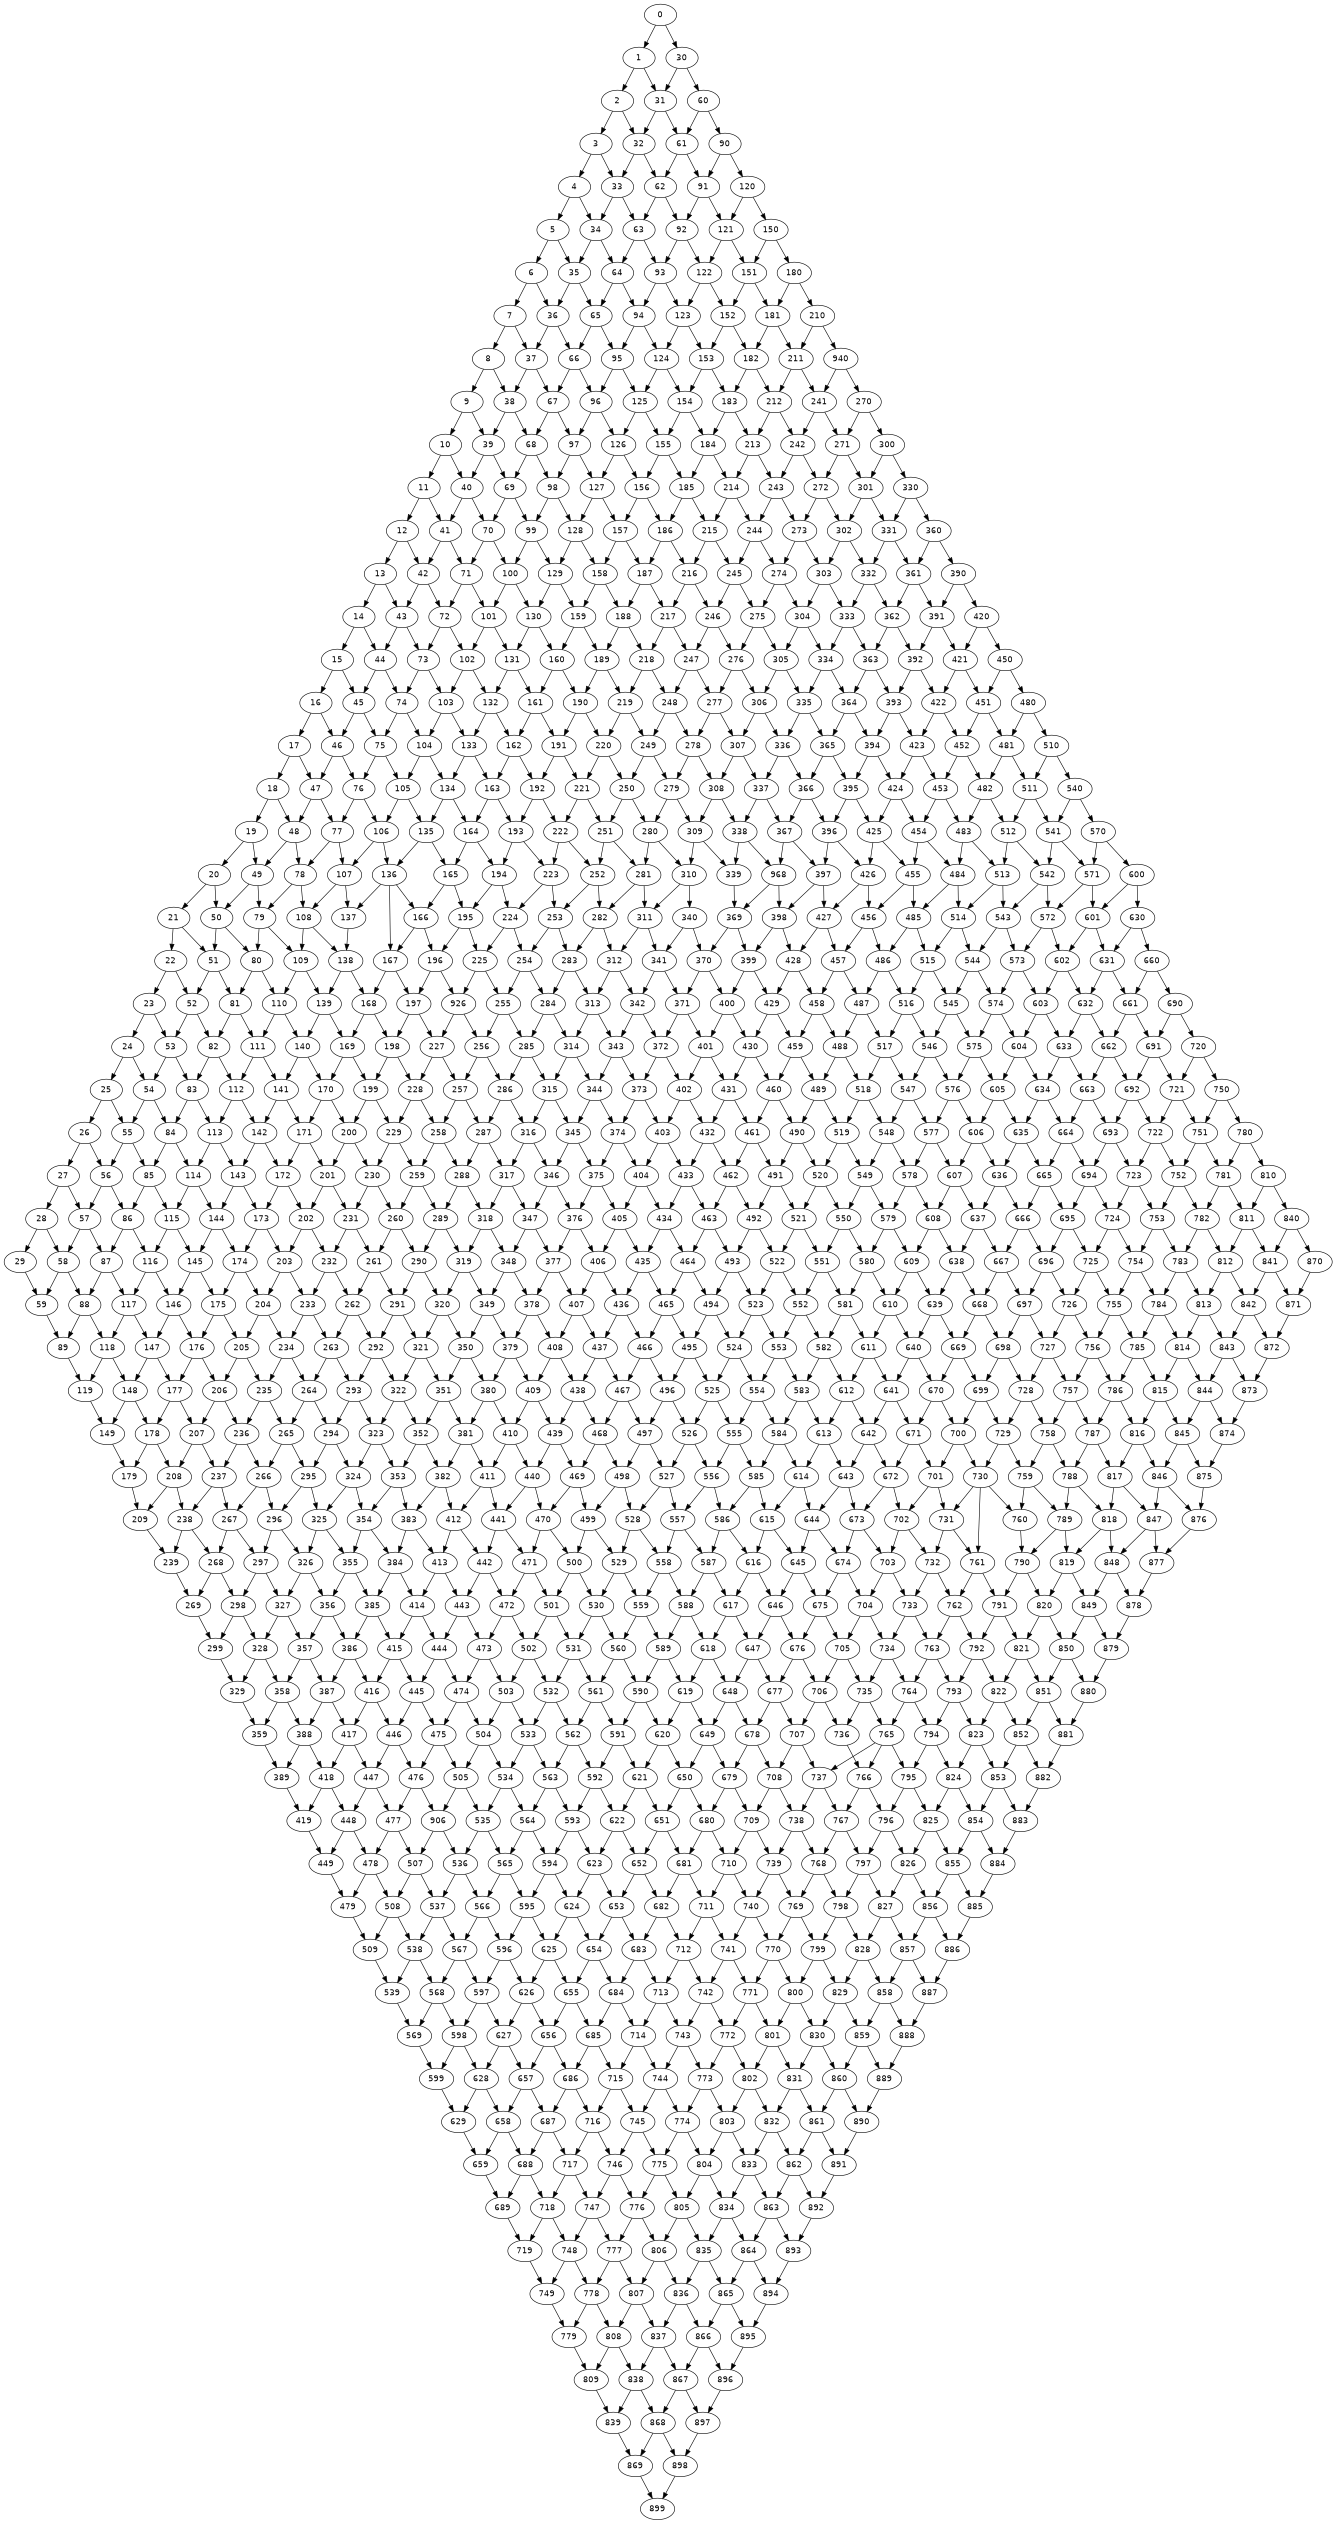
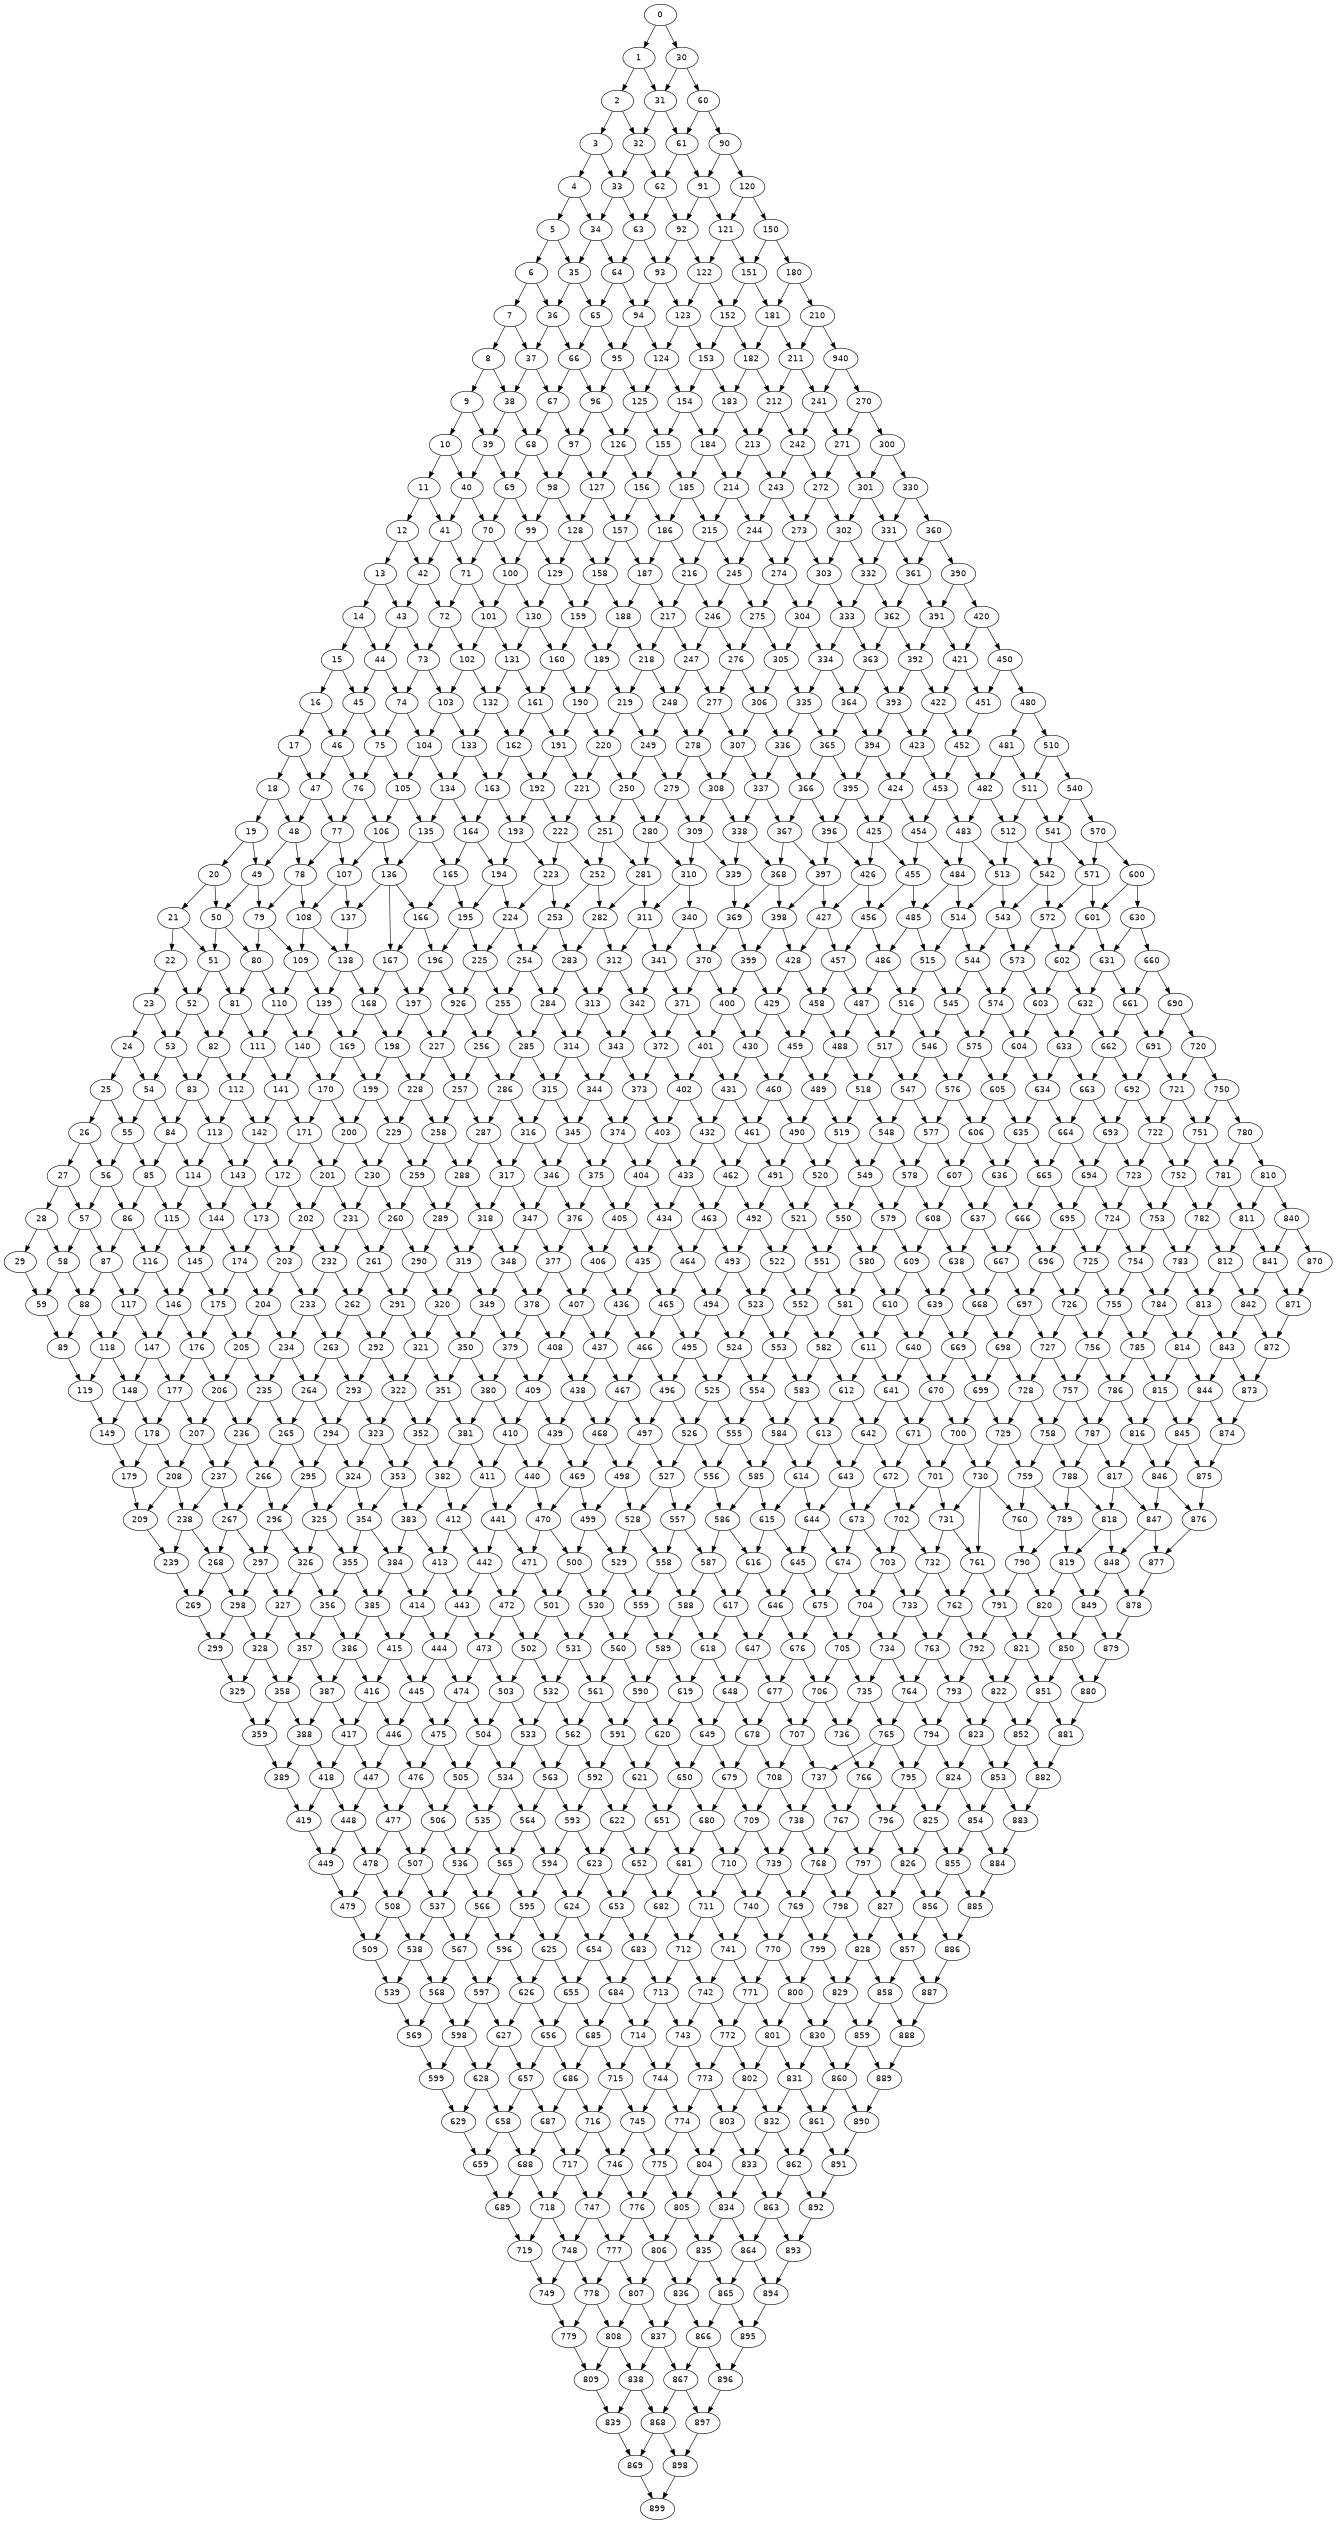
(994, 722) -> none
(779, 875) -> (779, 875)
(438, 1821) -> (438, 1821)
